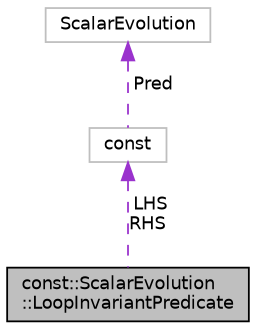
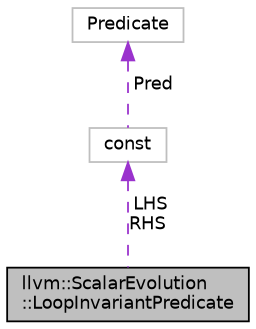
(128, 25) -> (128, 25)
(128, 295) -> (128, 295)
